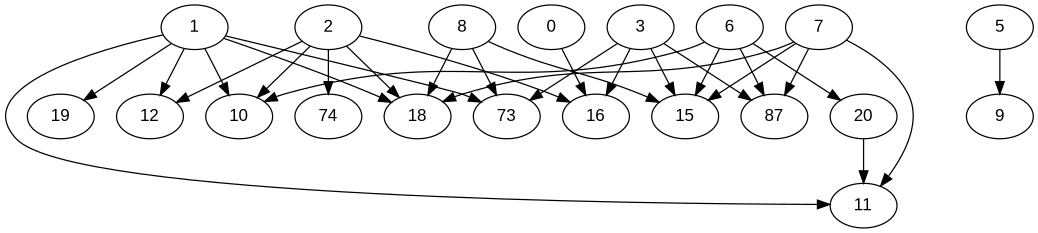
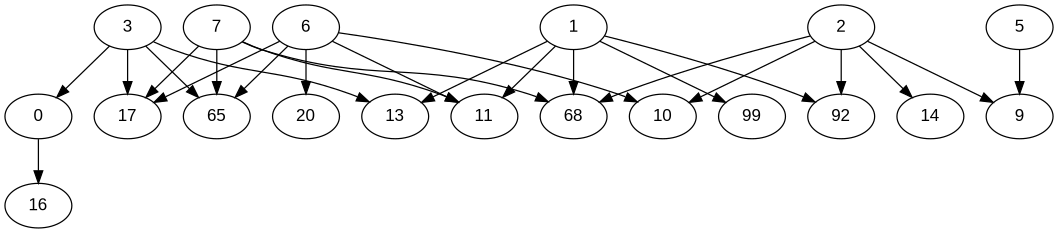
(462, 27) -> none
(460, 64) -> (925, 69)
(214, 66) -> none
(621, 66) -> (88, 67)
(61, 116) -> (752, 116)
(150, 116) -> (841, 116)
(328, 116) -> (930, 116)
(418, 116) -> (574, 116)
(507, 116) -> (395, 116)
(685, 116) -> (217, 116)
(774, 116) -> (128, 116)
(864, 155) -> (375, 62)
